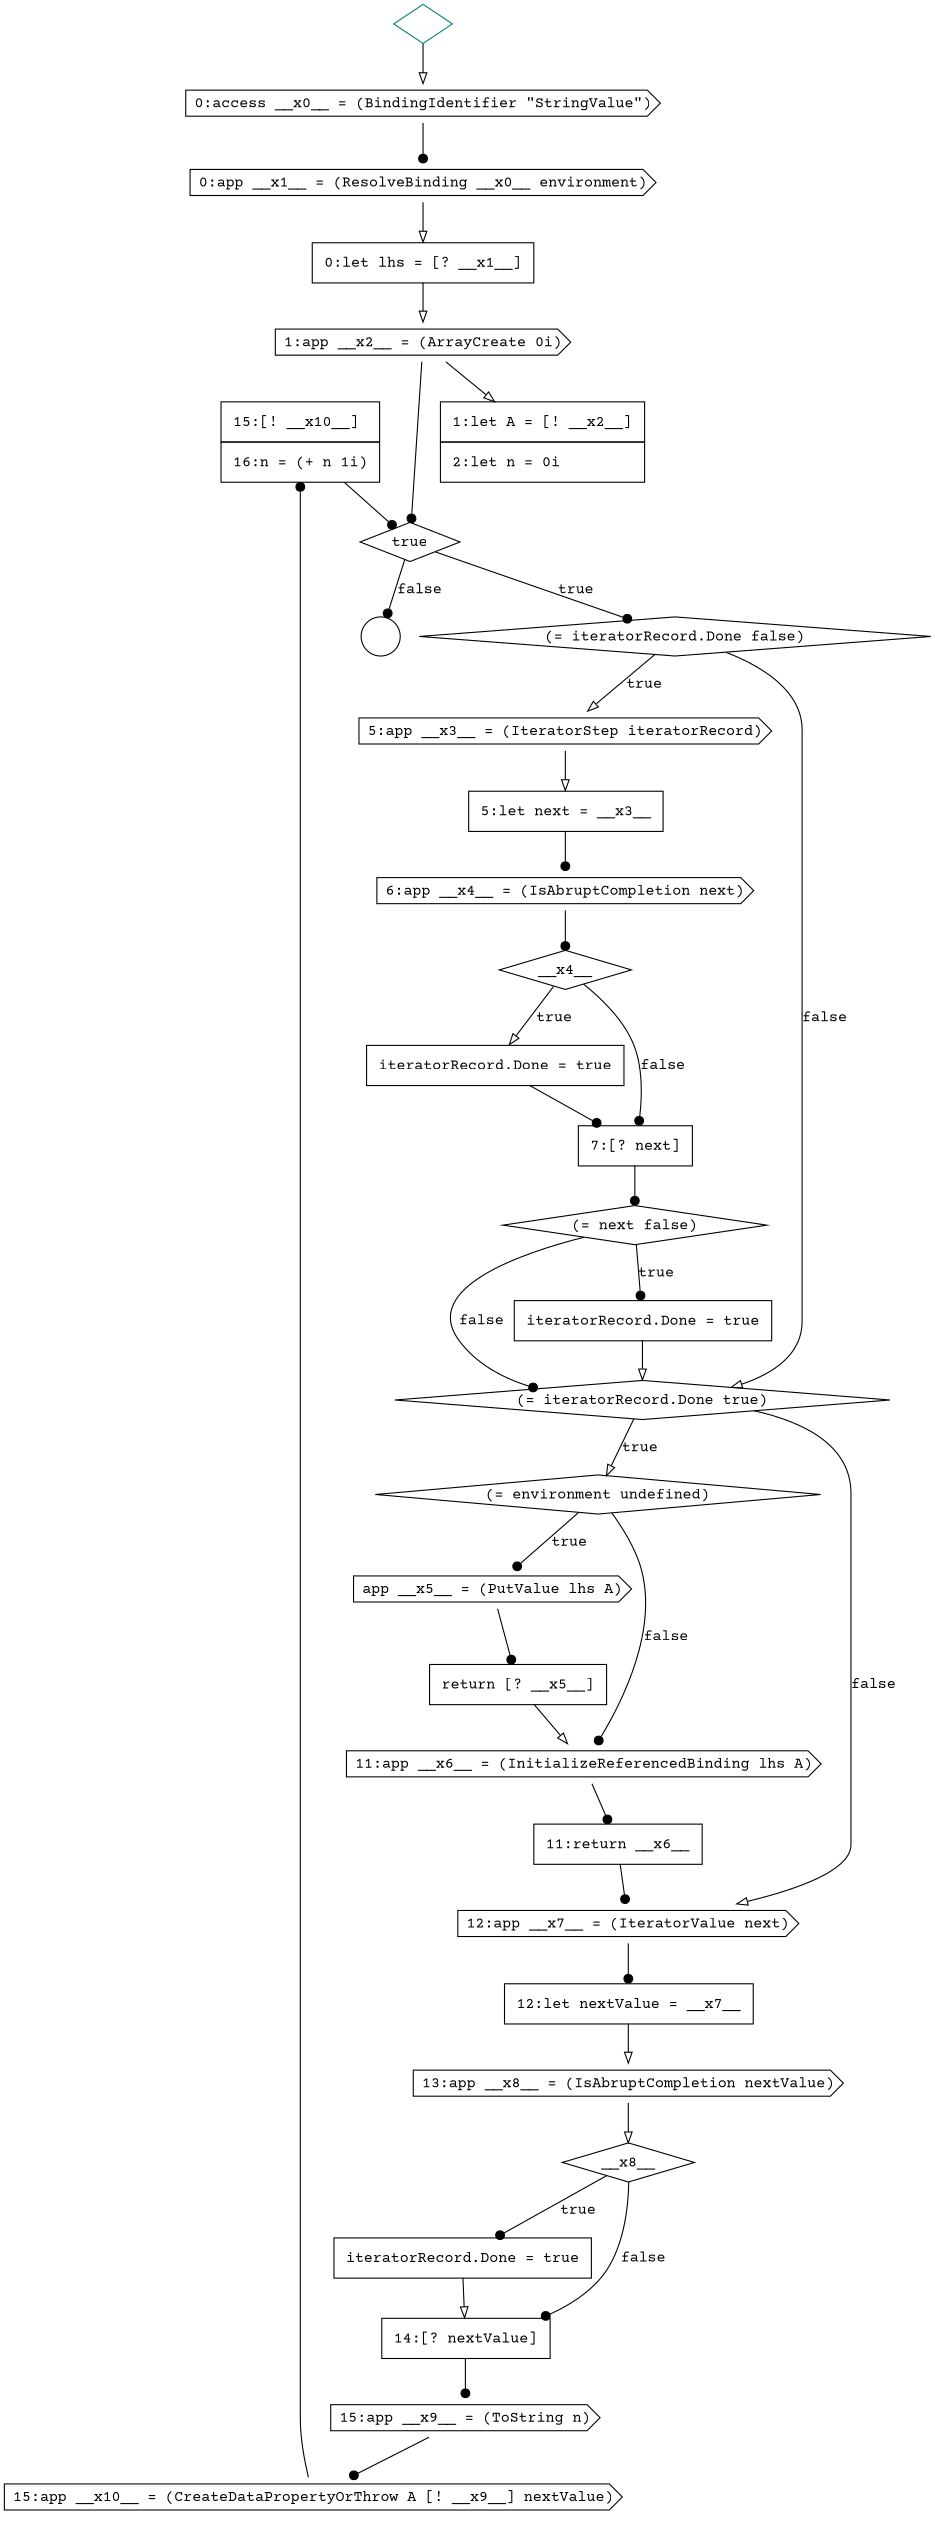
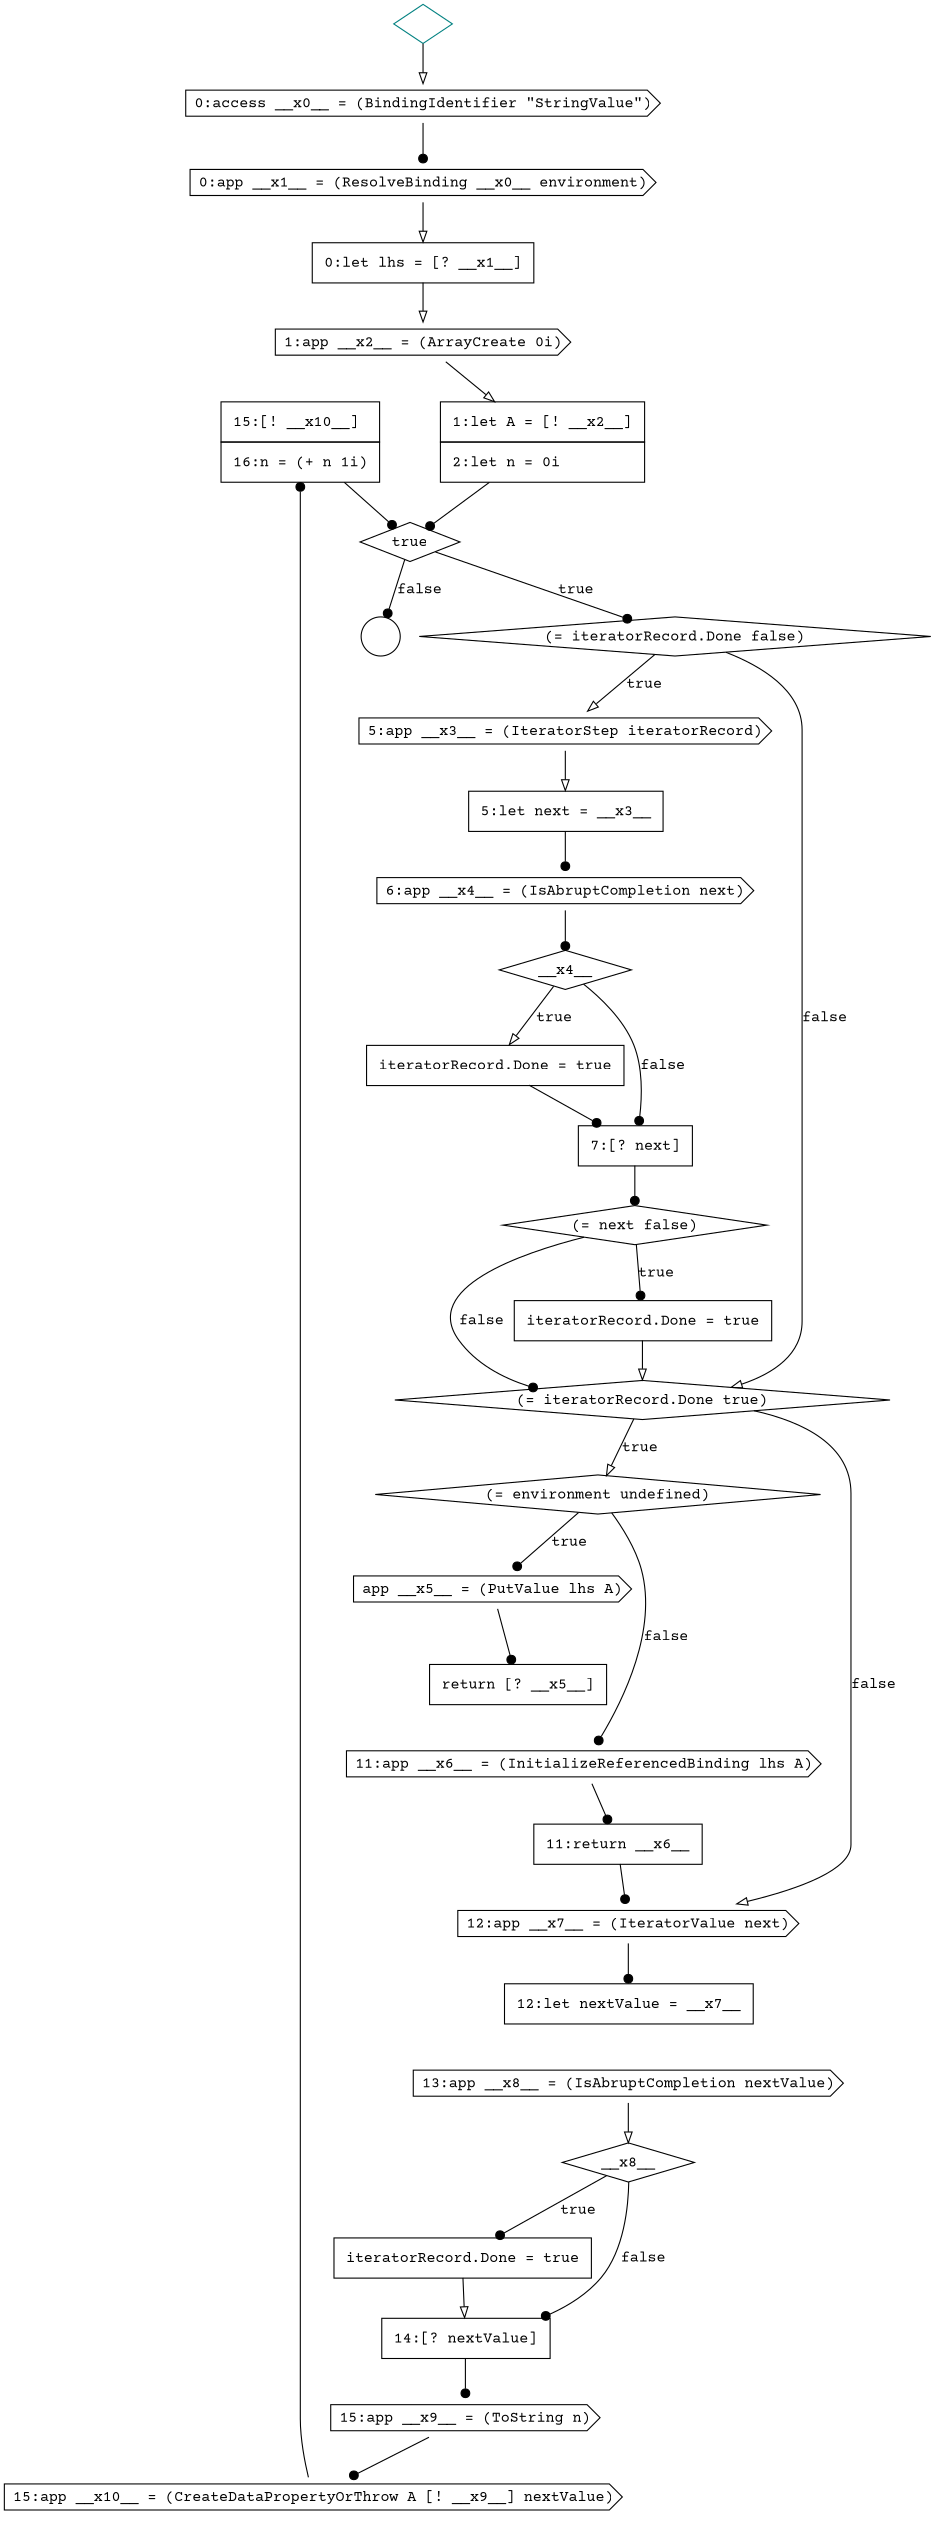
(417, 438) -> (462, 503)
(547, 1720) -> none
(628, 2038) -> none
